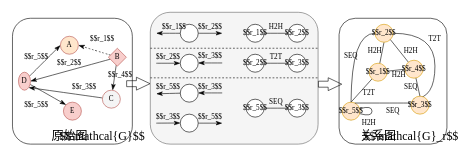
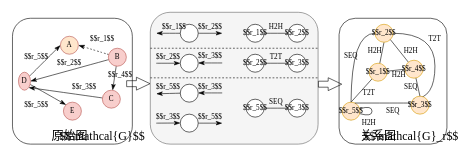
(117, 57) -> (117, 57)
(111, 99) -> (111, 99)
